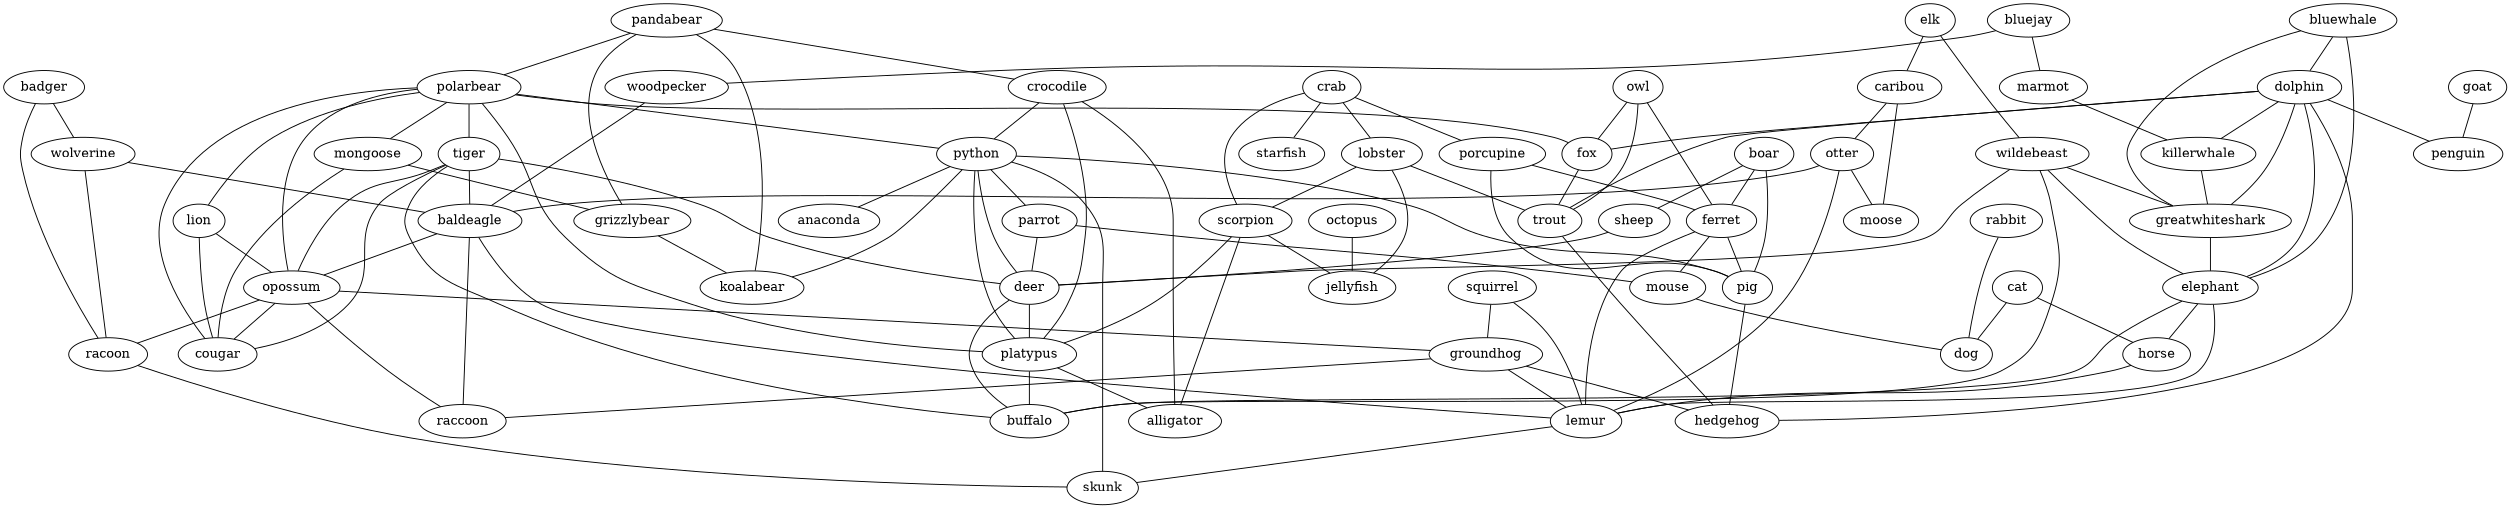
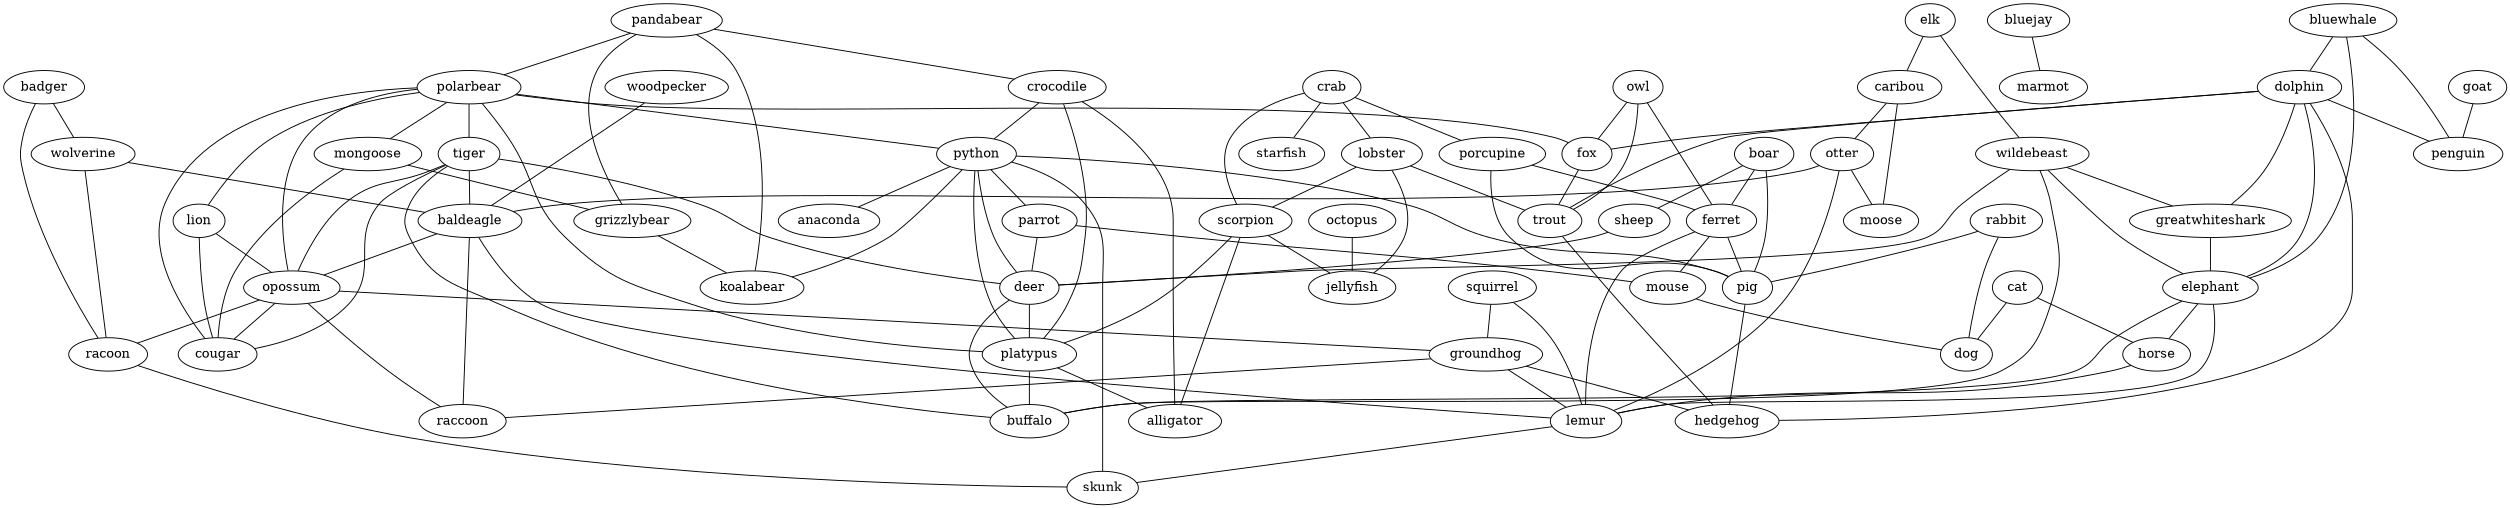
(1362, 67) -> none
(2176, 90) -> (2411, 83)
(2198, 154) -> none
none -> (1875, 258)
